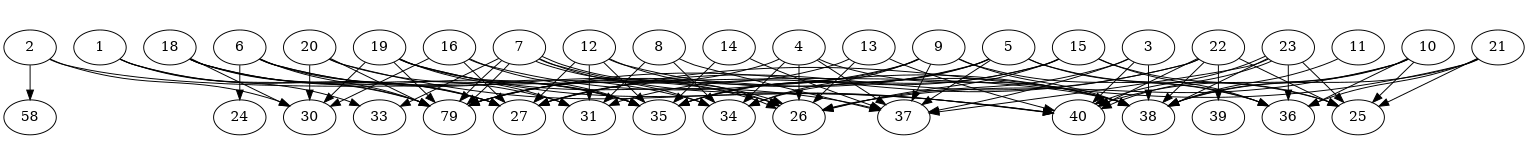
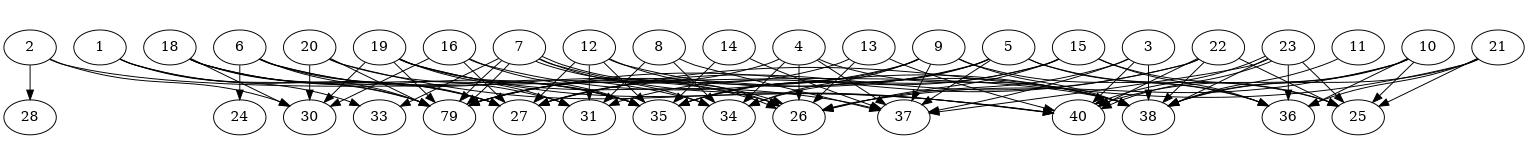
(30, 117) -> (30, 117)
(1218, 117) -> none
